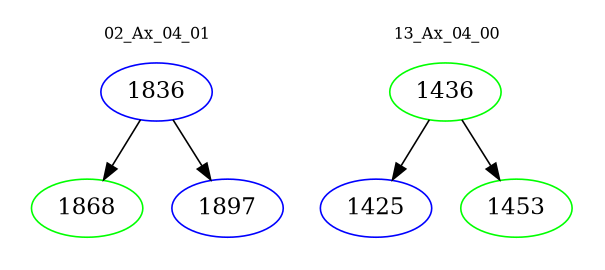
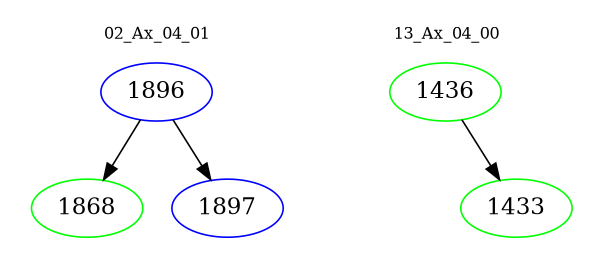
(157, 92) -> (157, 92)
(376, 208) -> none
(516, 208) -> (516, 208)
